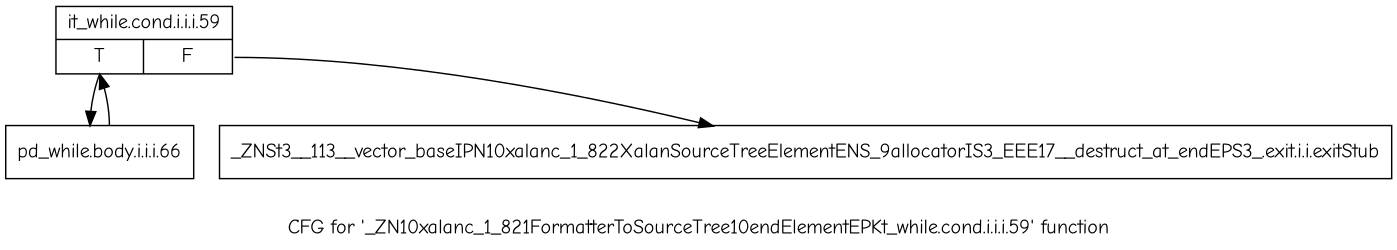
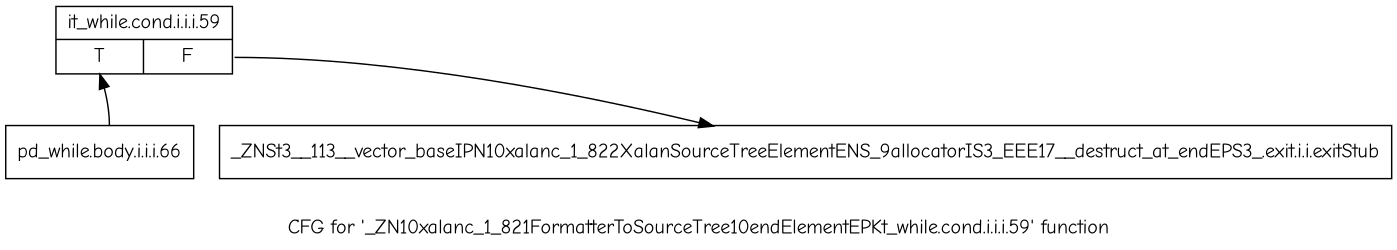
(94, 92) -> none
